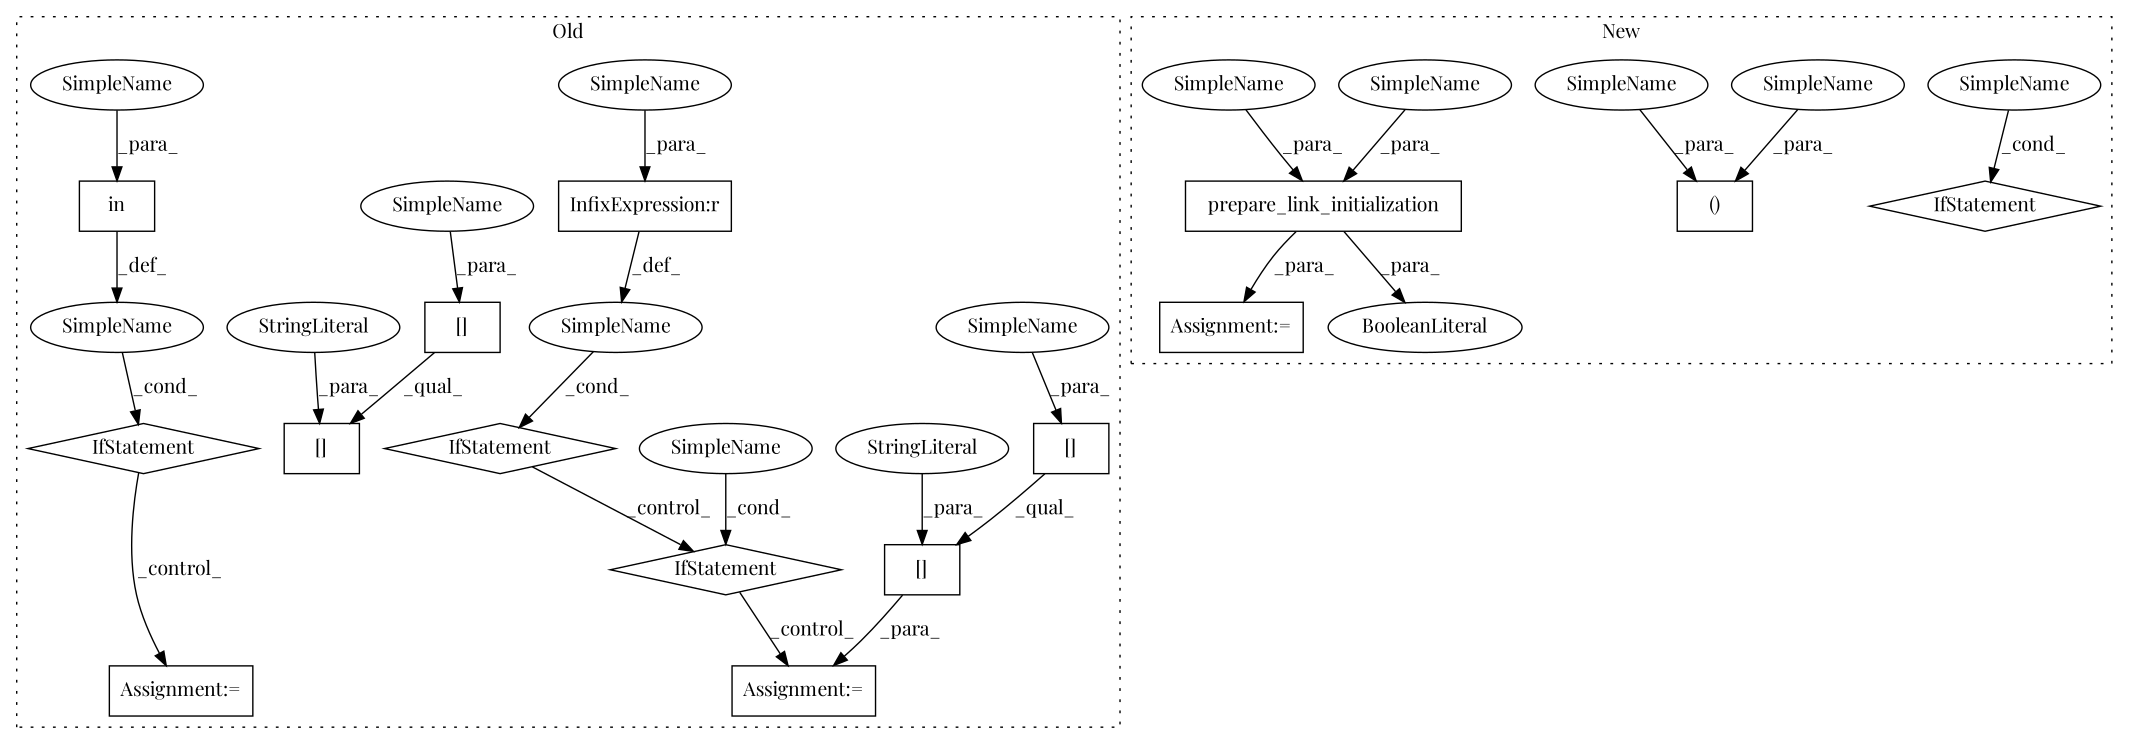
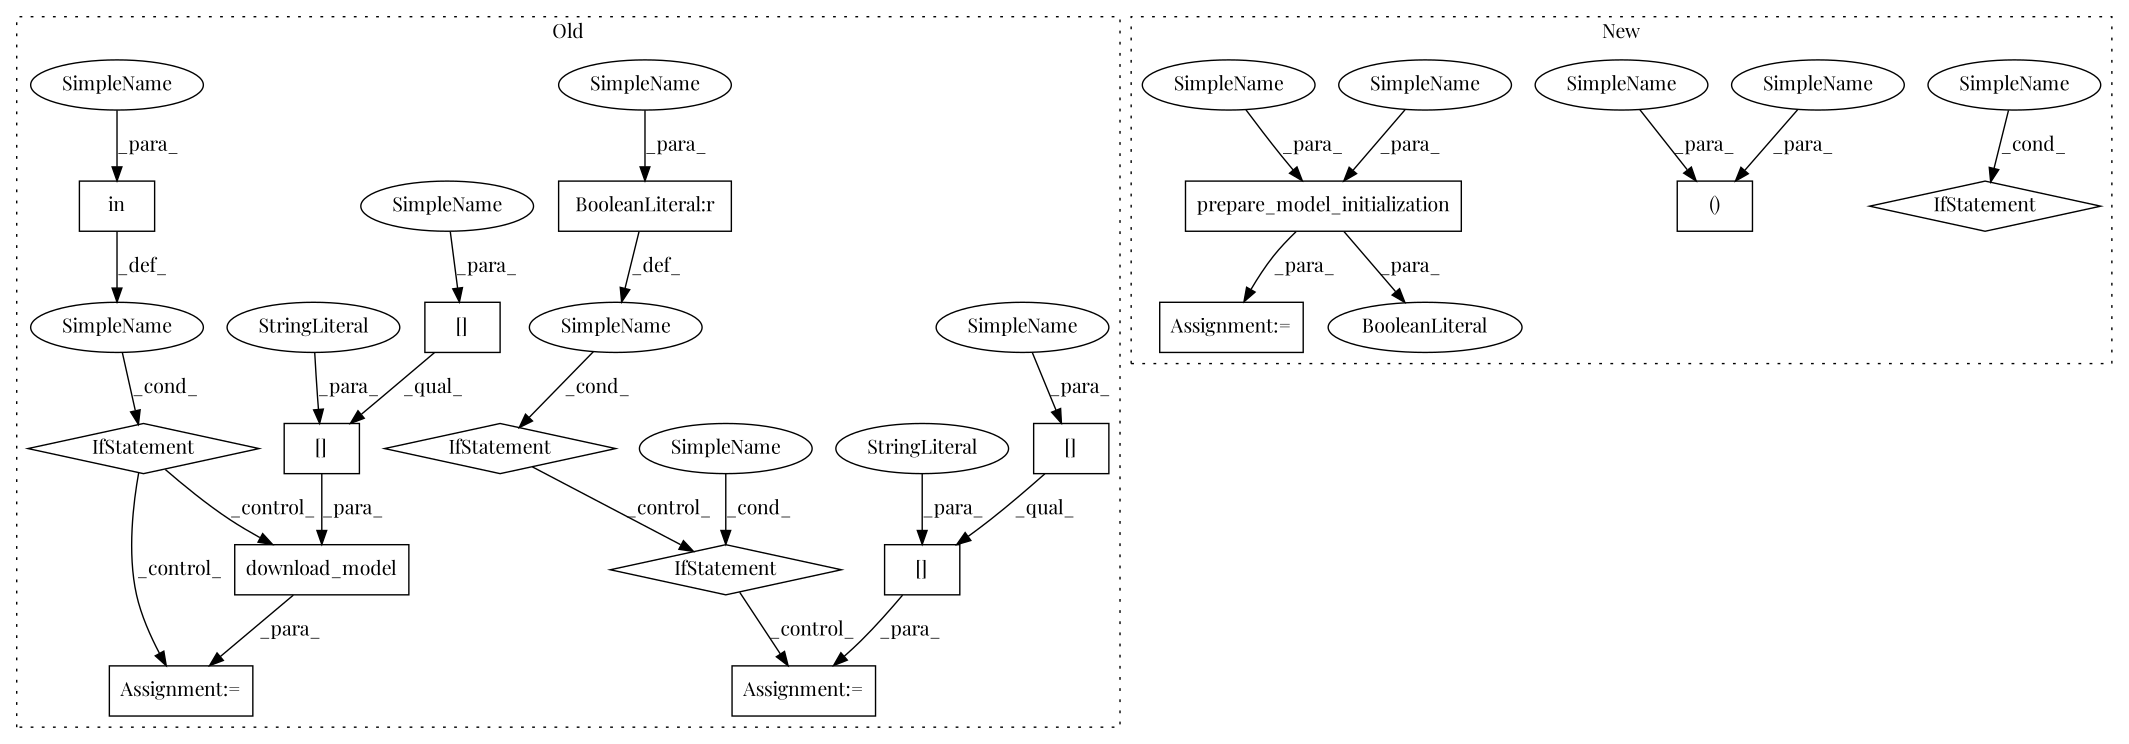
(645, 206) -> (645, 206)
(1323, 206) -> (1323, 206)
none -> (322, 570)
